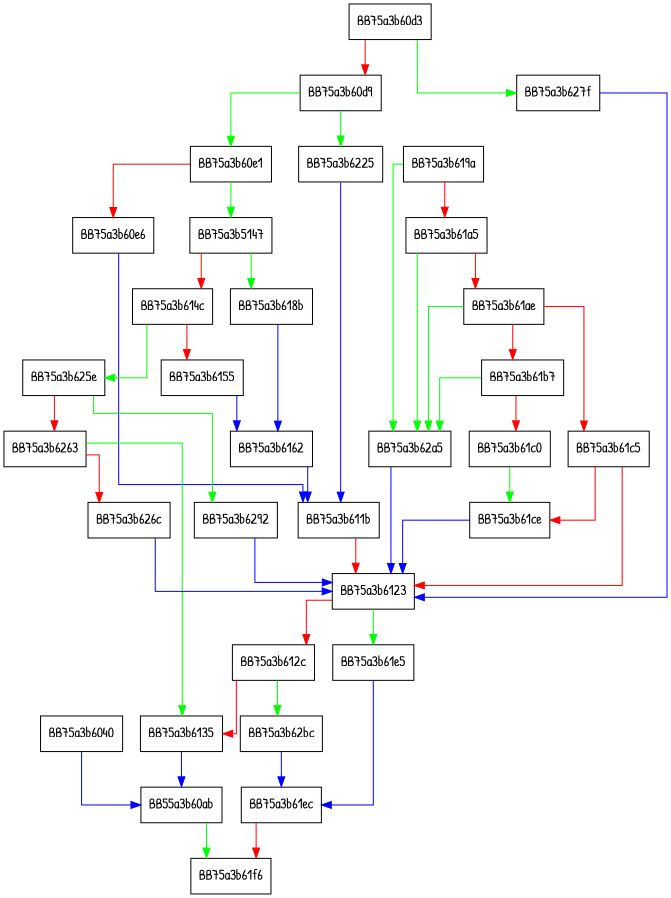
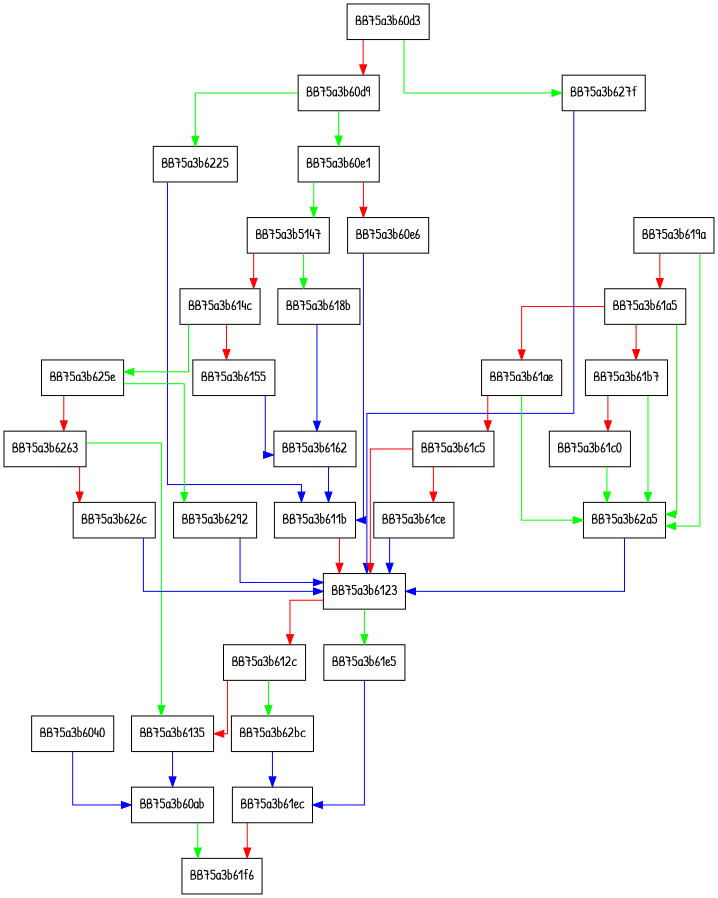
(513, 337) -> (636, 337)
(510, 479) -> (607, 479)
(181, 805) -> (173, 805)
